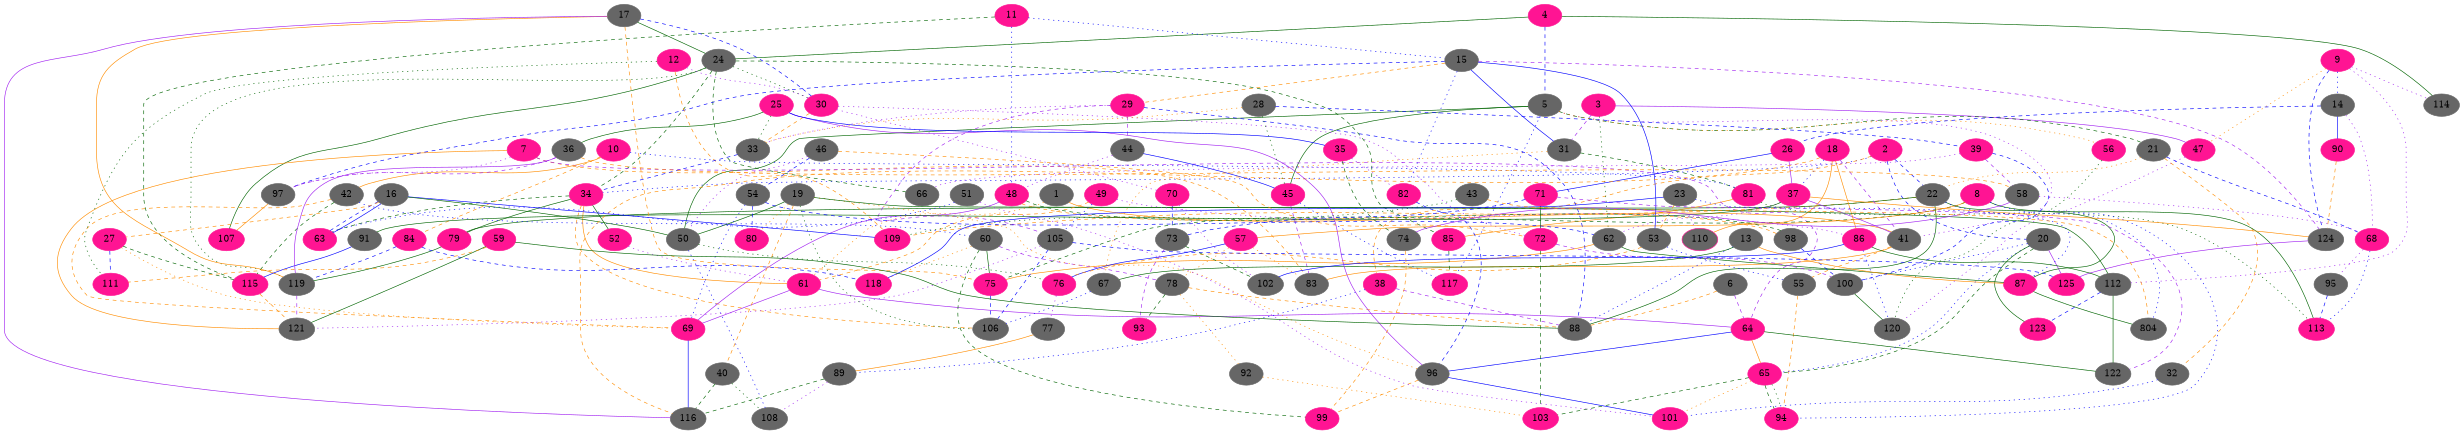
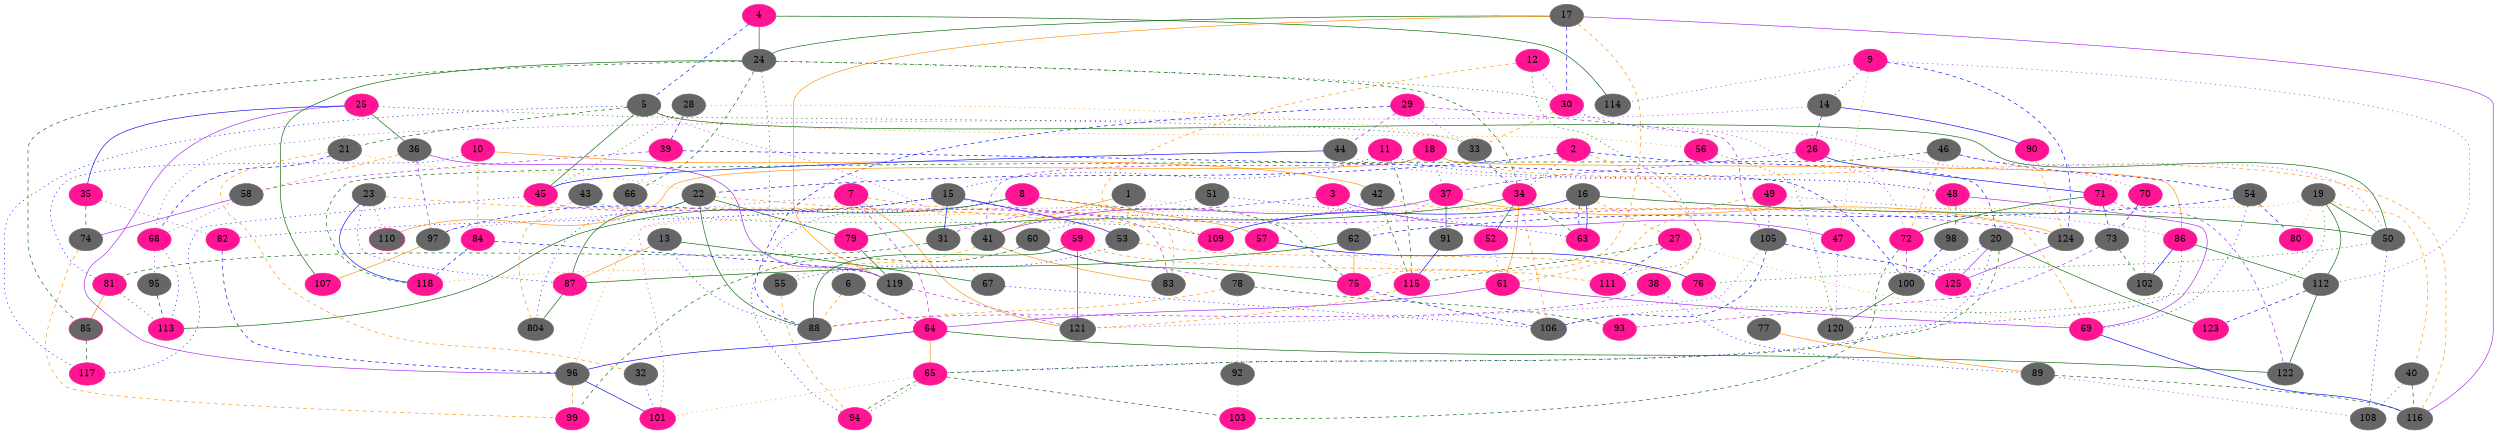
(1295, 83) -> none
none -> (1059, 164)
(1791, 176) -> (1629, 169)
(1449, 240) -> (86, 329)
